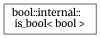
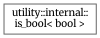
(50, 19) -> (50, 19)
